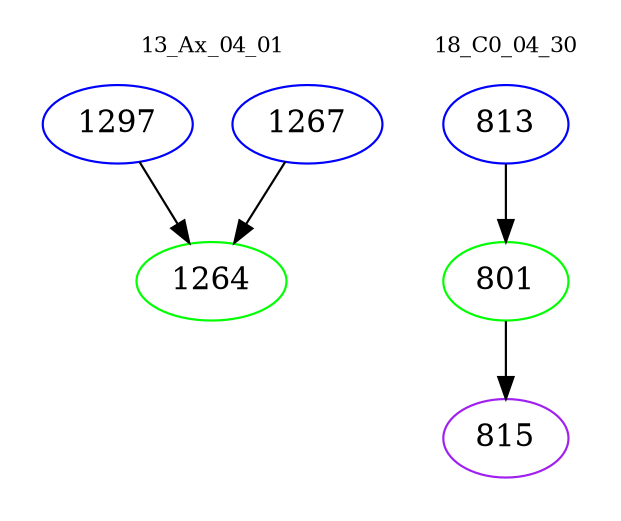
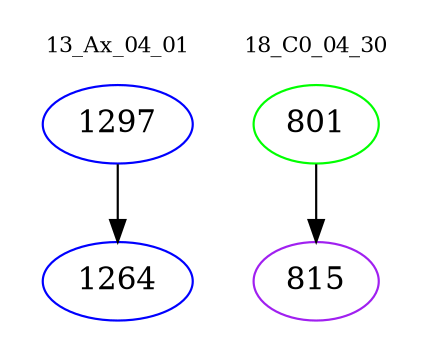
(307, 124) -> none
(506, 124) -> none
(212, 281) -> (118, 281)
